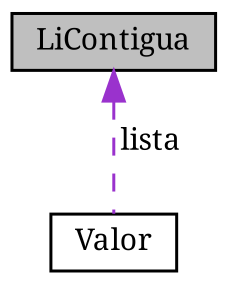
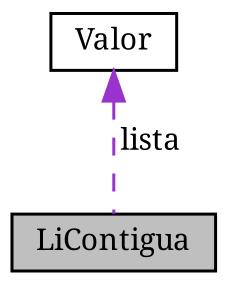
(114, 158) -> (114, 158)
